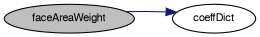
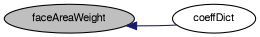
(146, 11) -> (157, 26)
